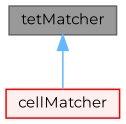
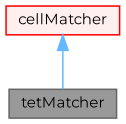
(63, 70) -> (63, 70)
